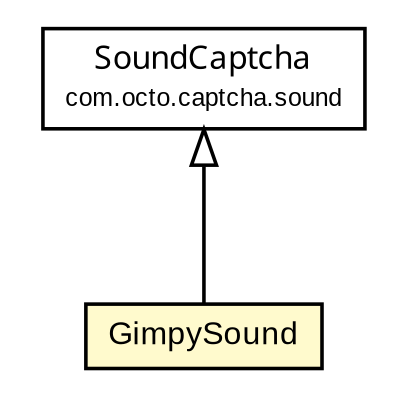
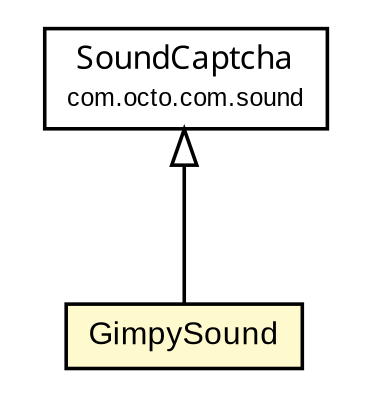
(204, 98) -> (186, 98)
